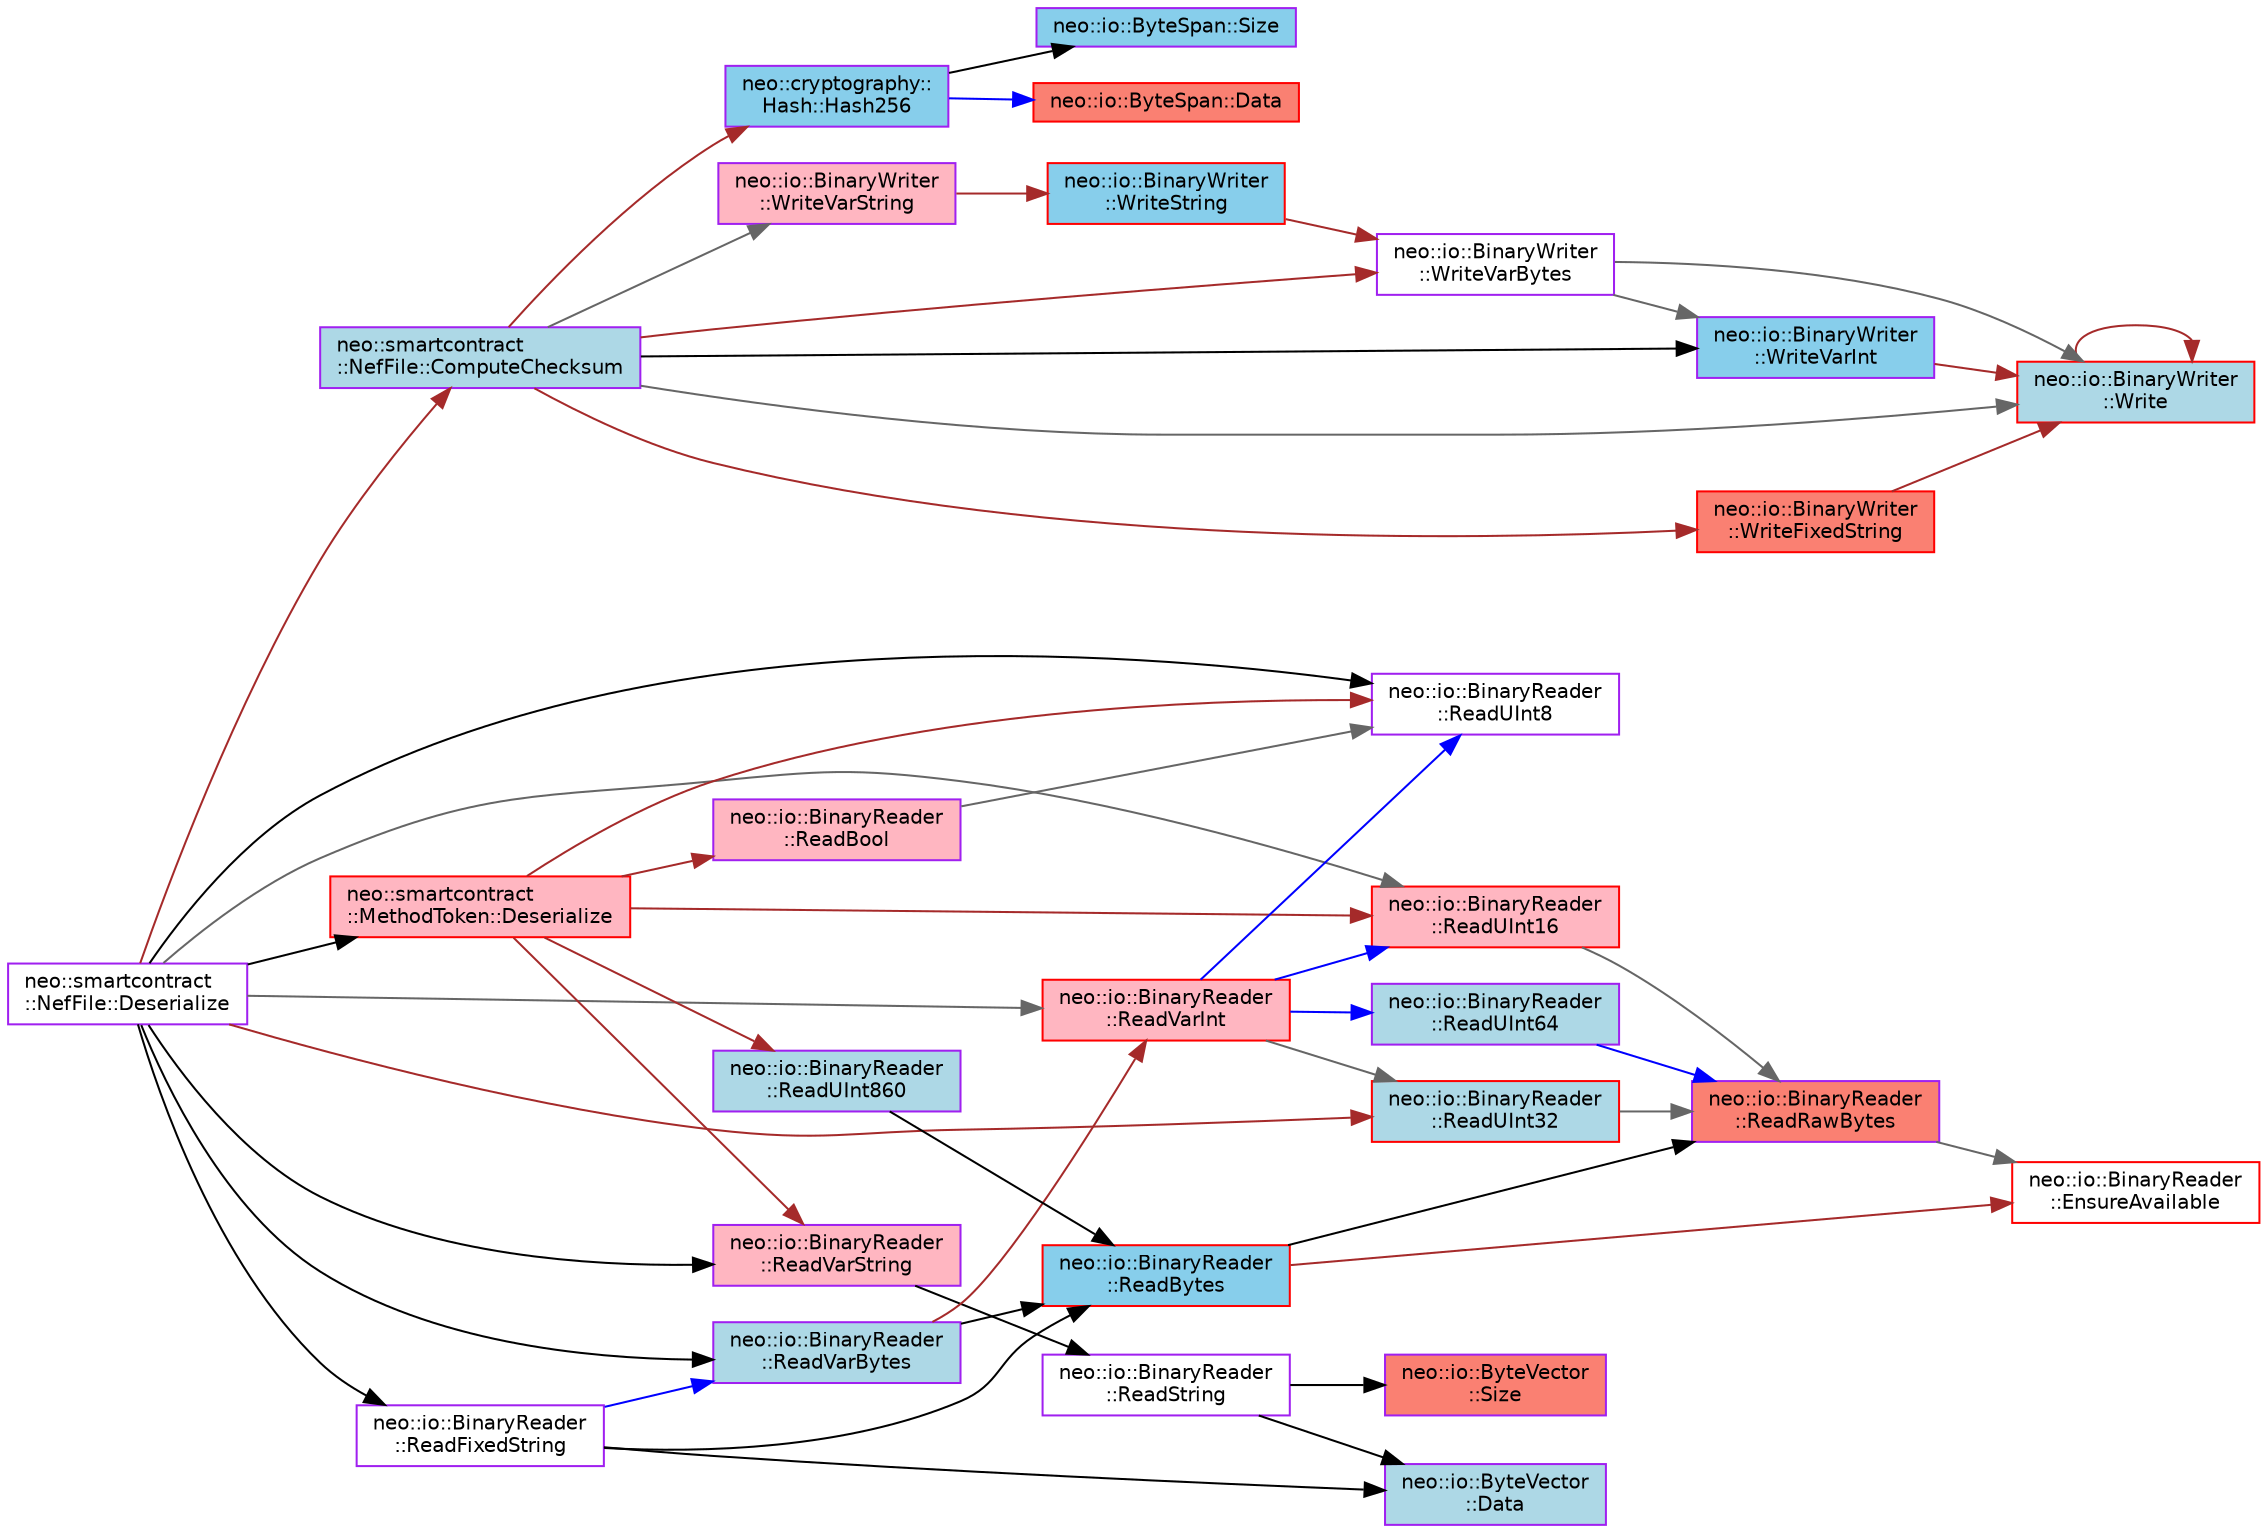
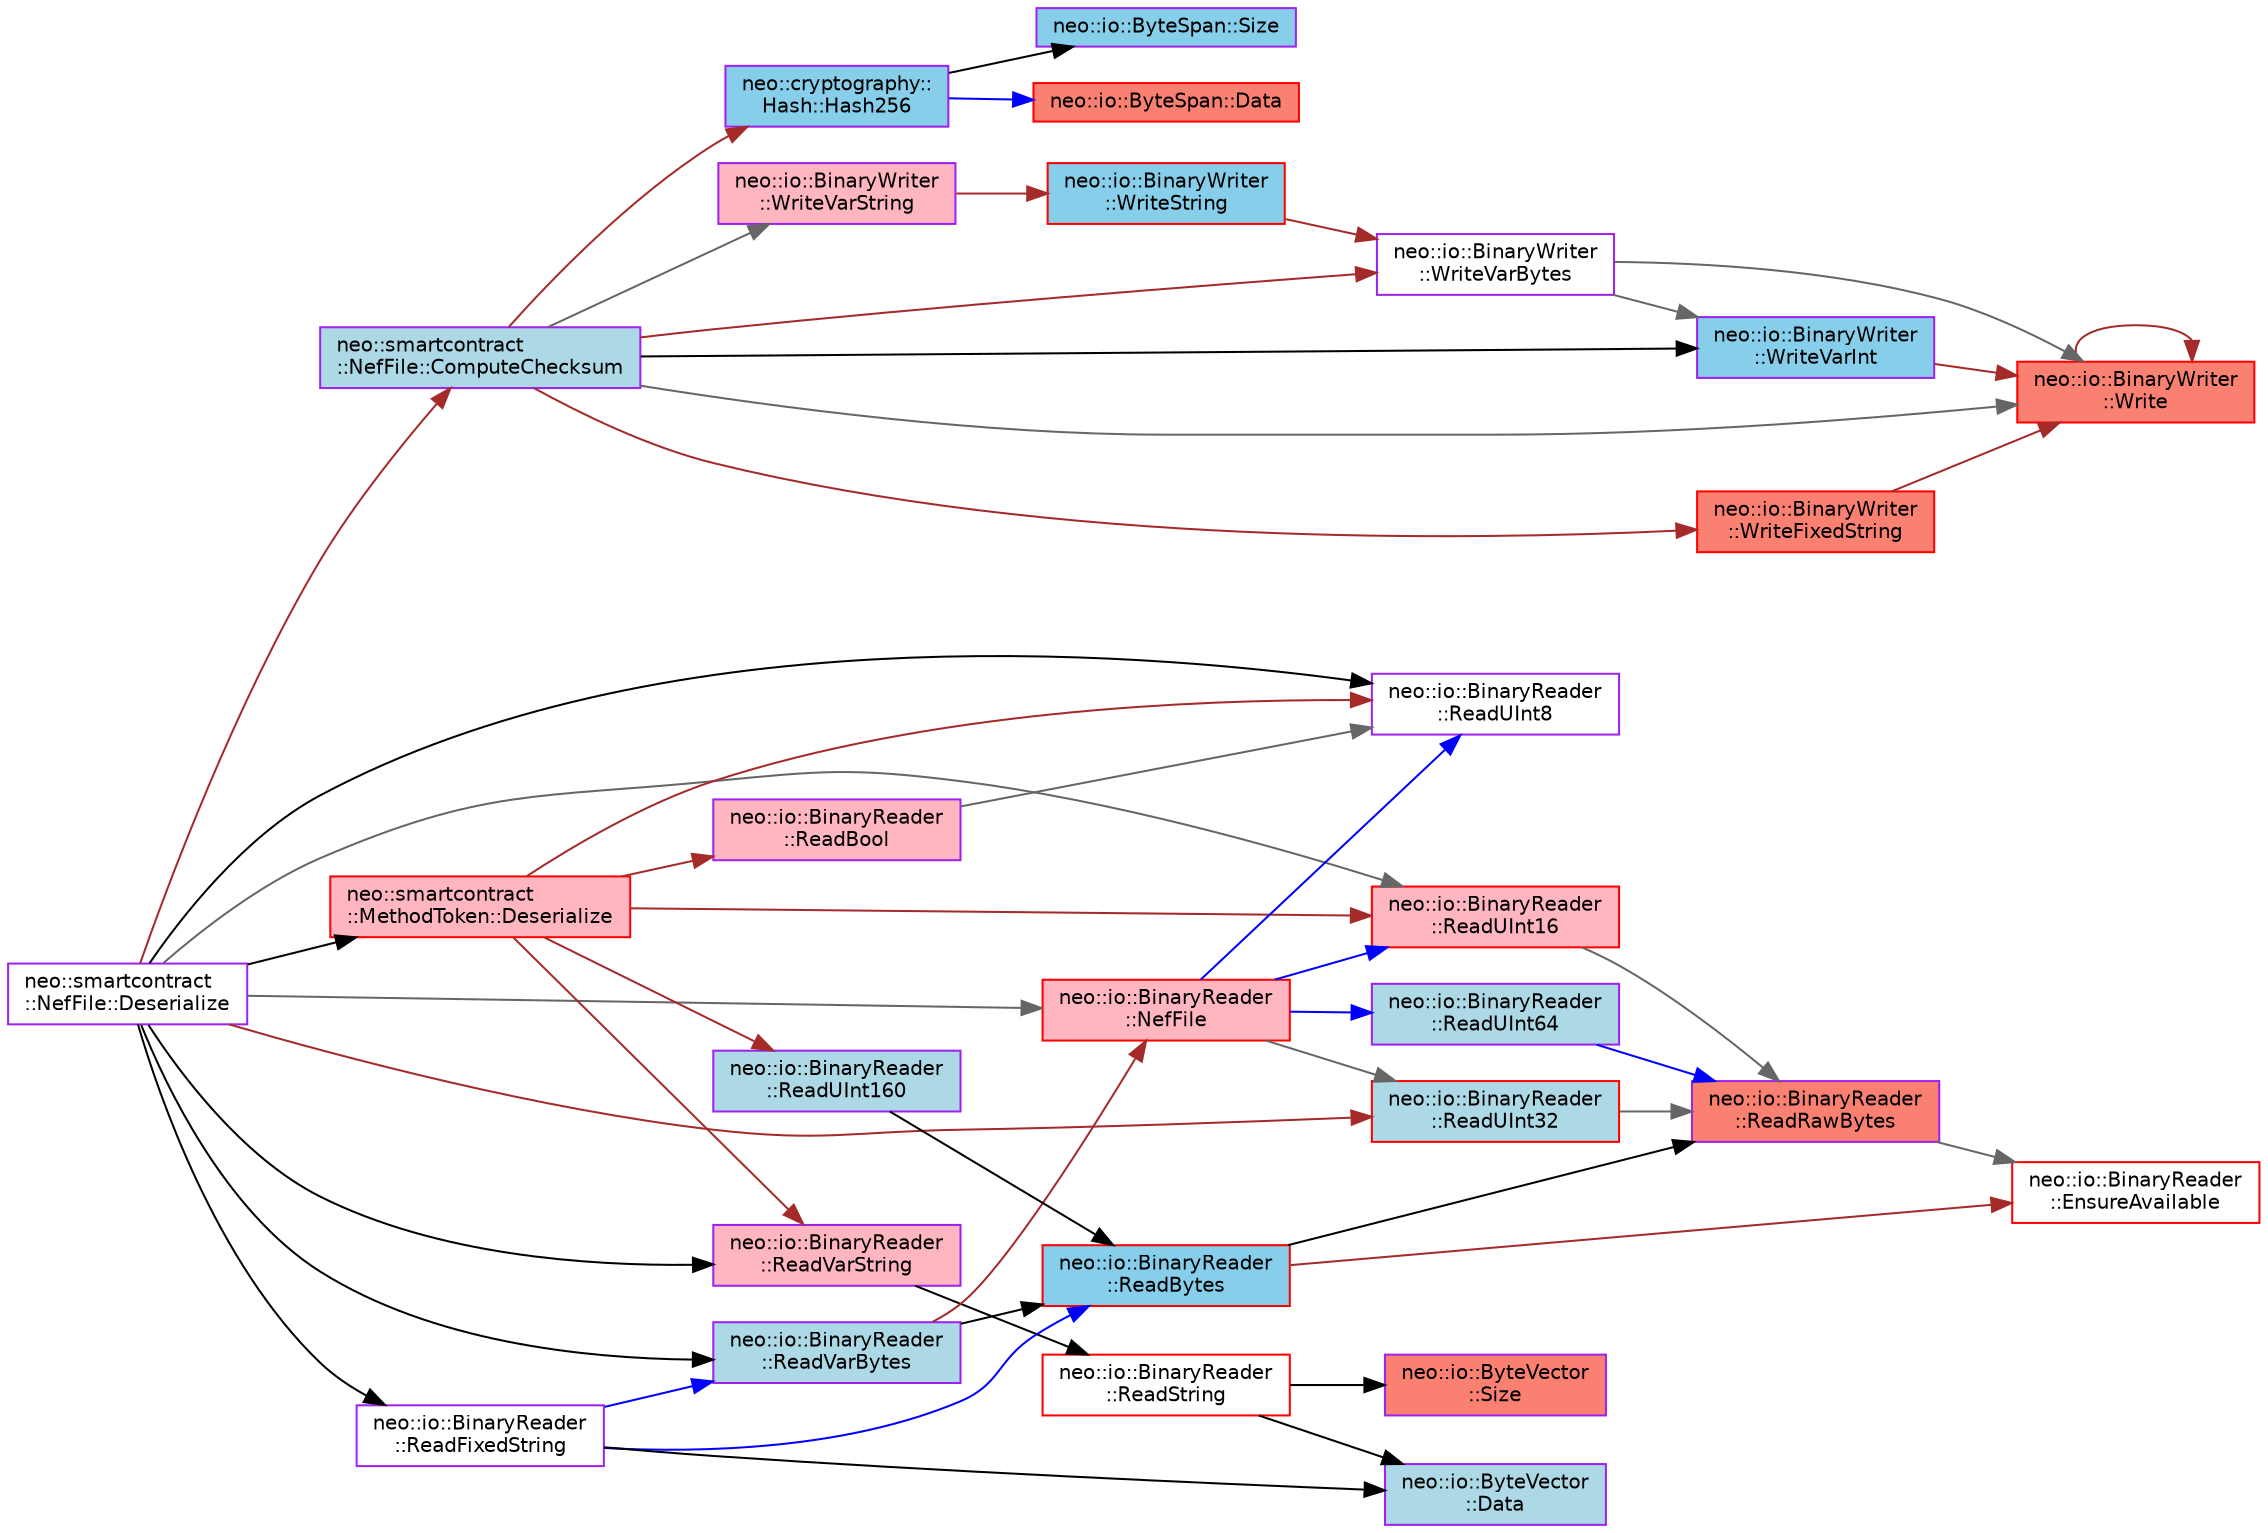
(2136, 392) -> (2136, 392)
(1166, 1010) -> (1166, 1010)
(837, 1081) -> (837, 1081)
(1166, 1385) -> (1166, 1385)
(855, 1433) -> (855, 1433)
